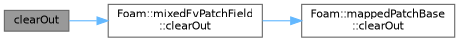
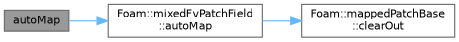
(37, 21) -> (37, 21)
(185, 21) -> (185, 21)
